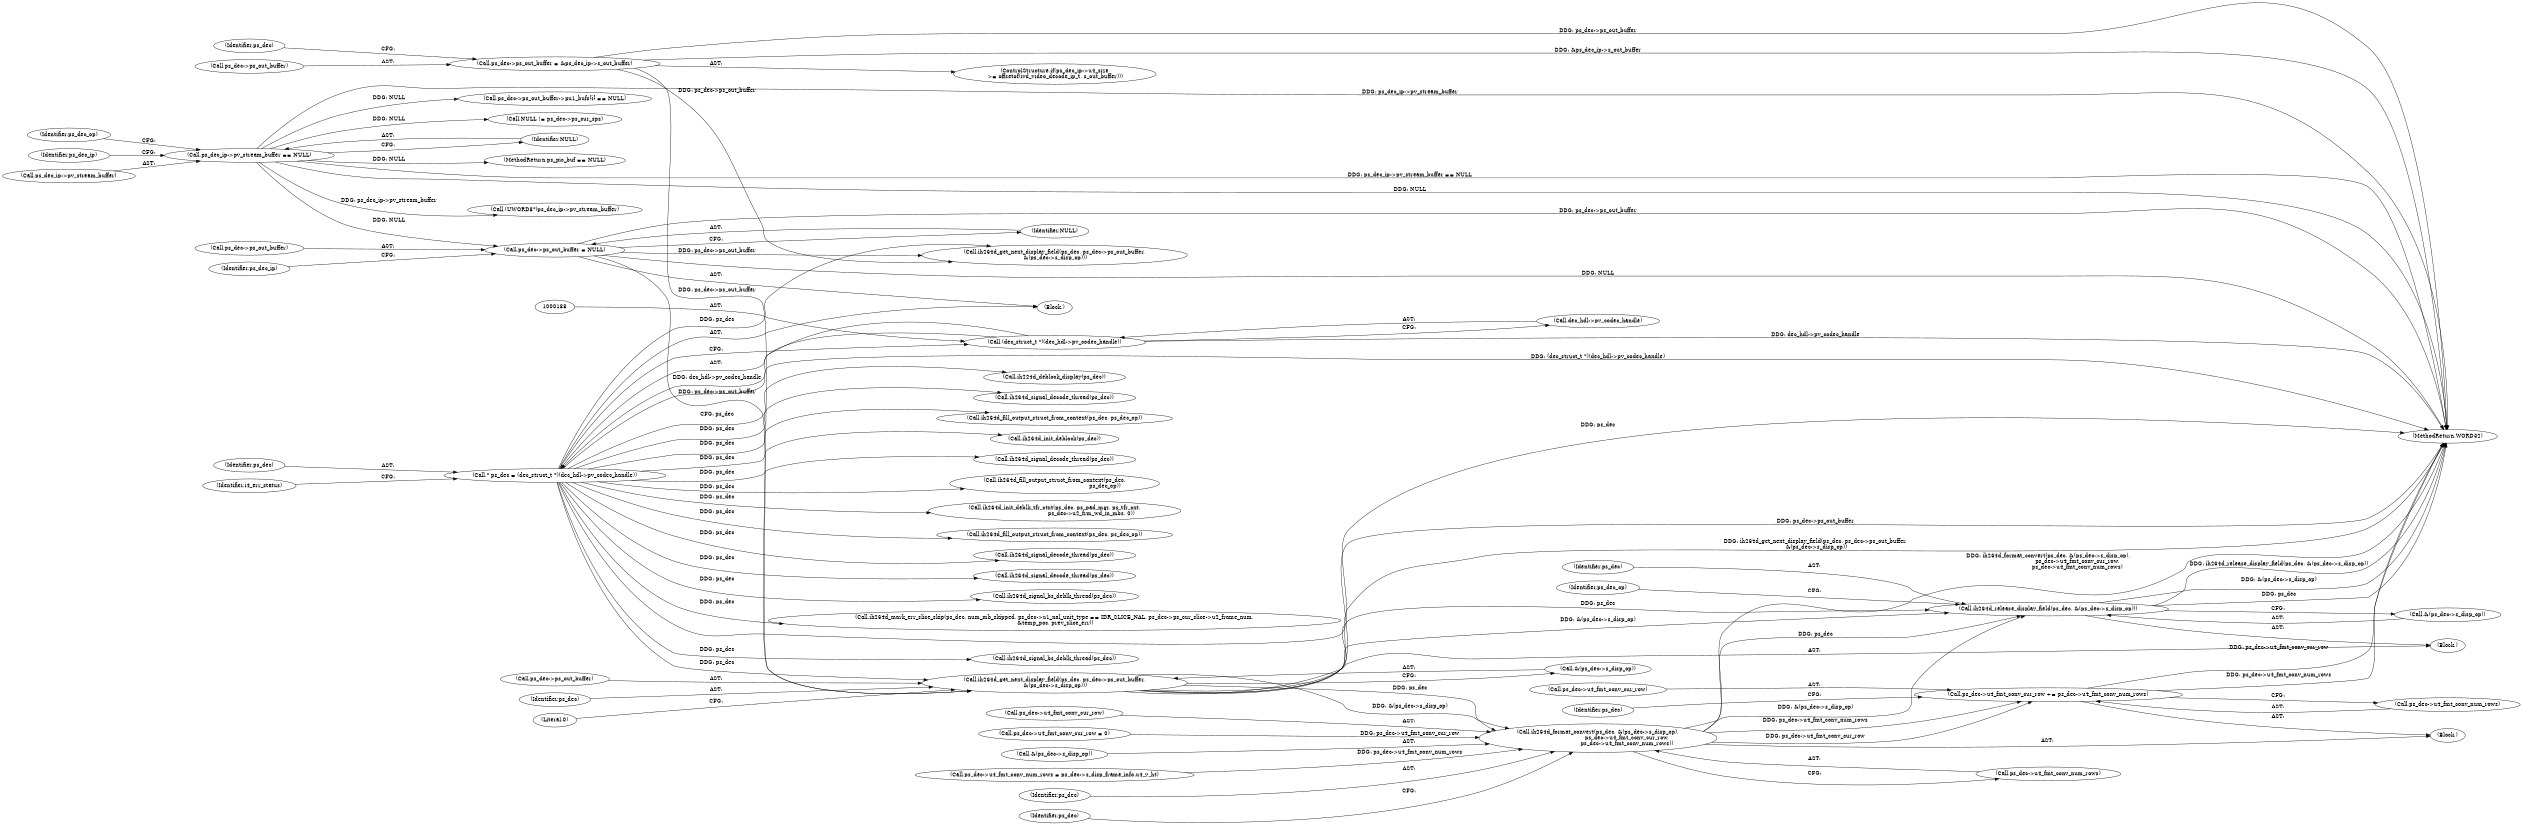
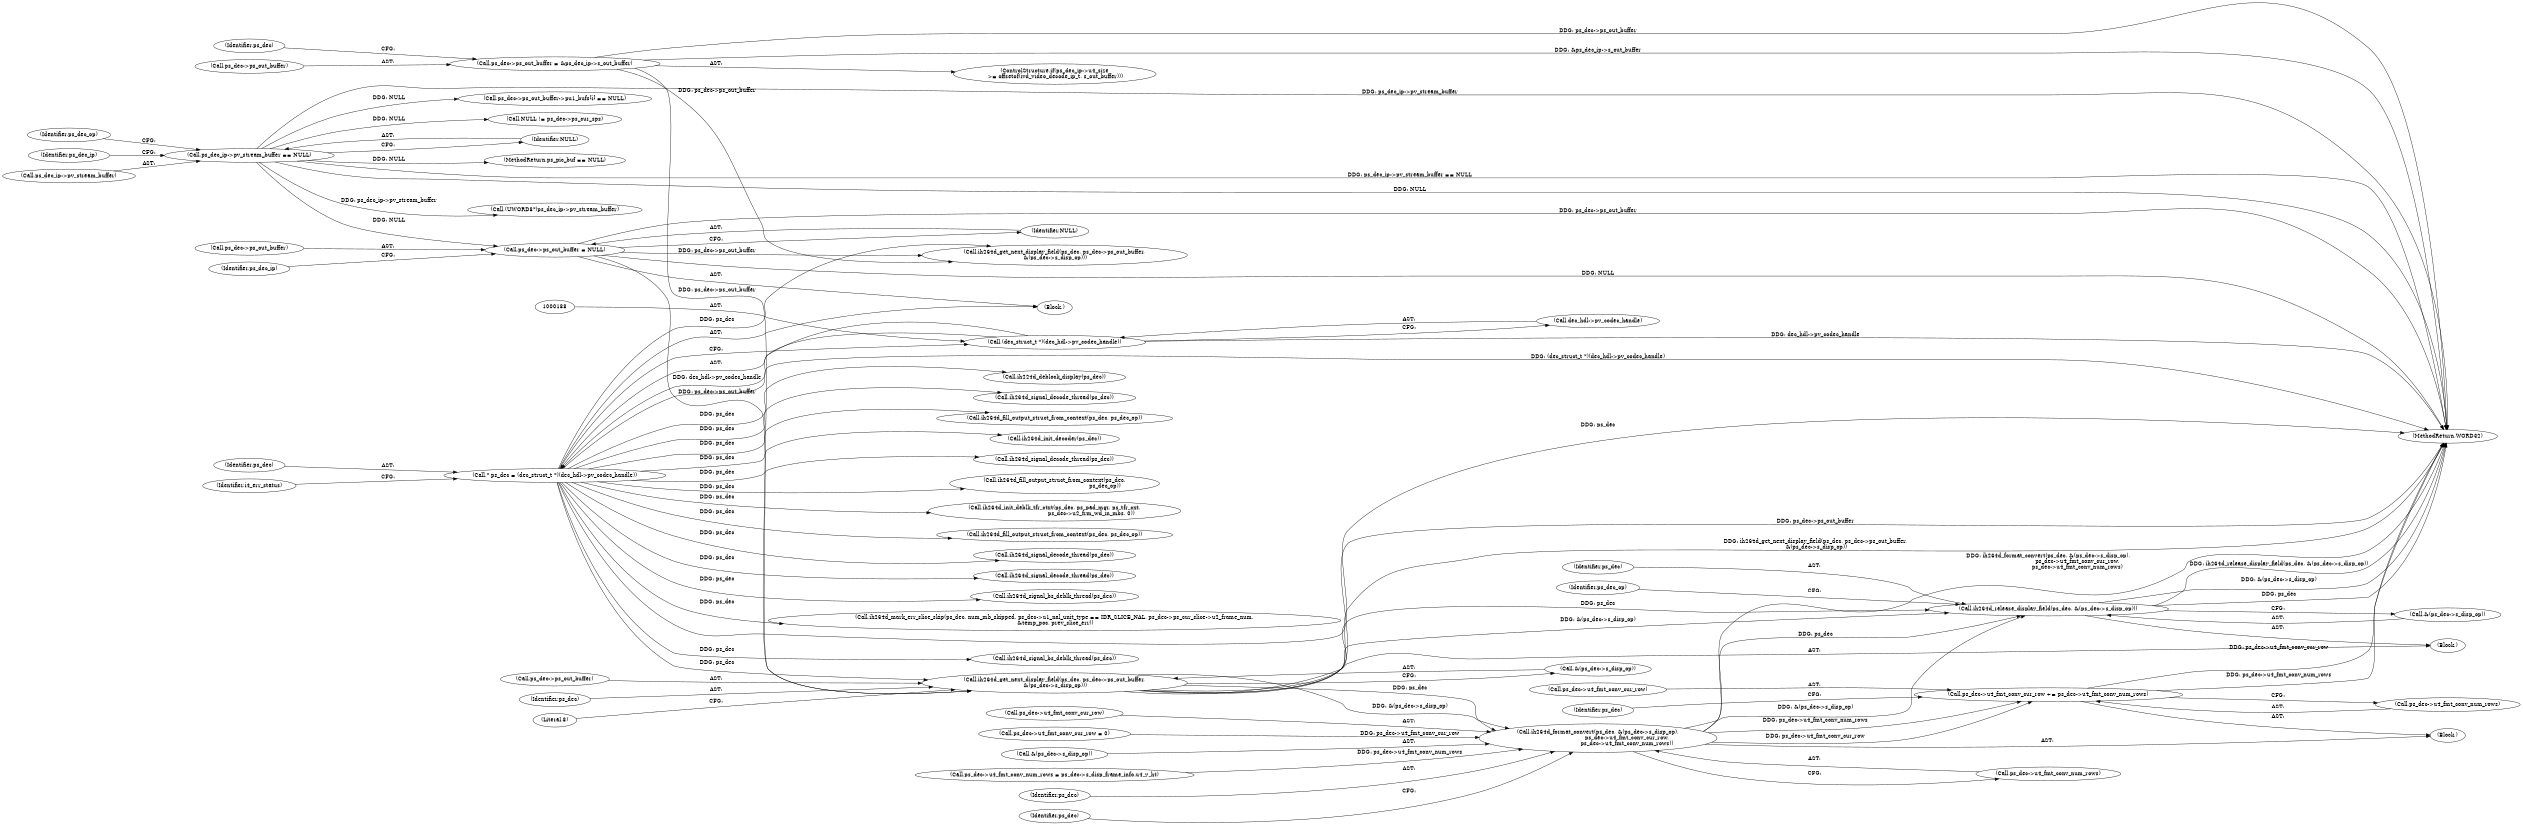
(717, 414) -> (717, 414)
(1055, 439) -> (1055, 439)
(555, 720) -> (555, 720)
